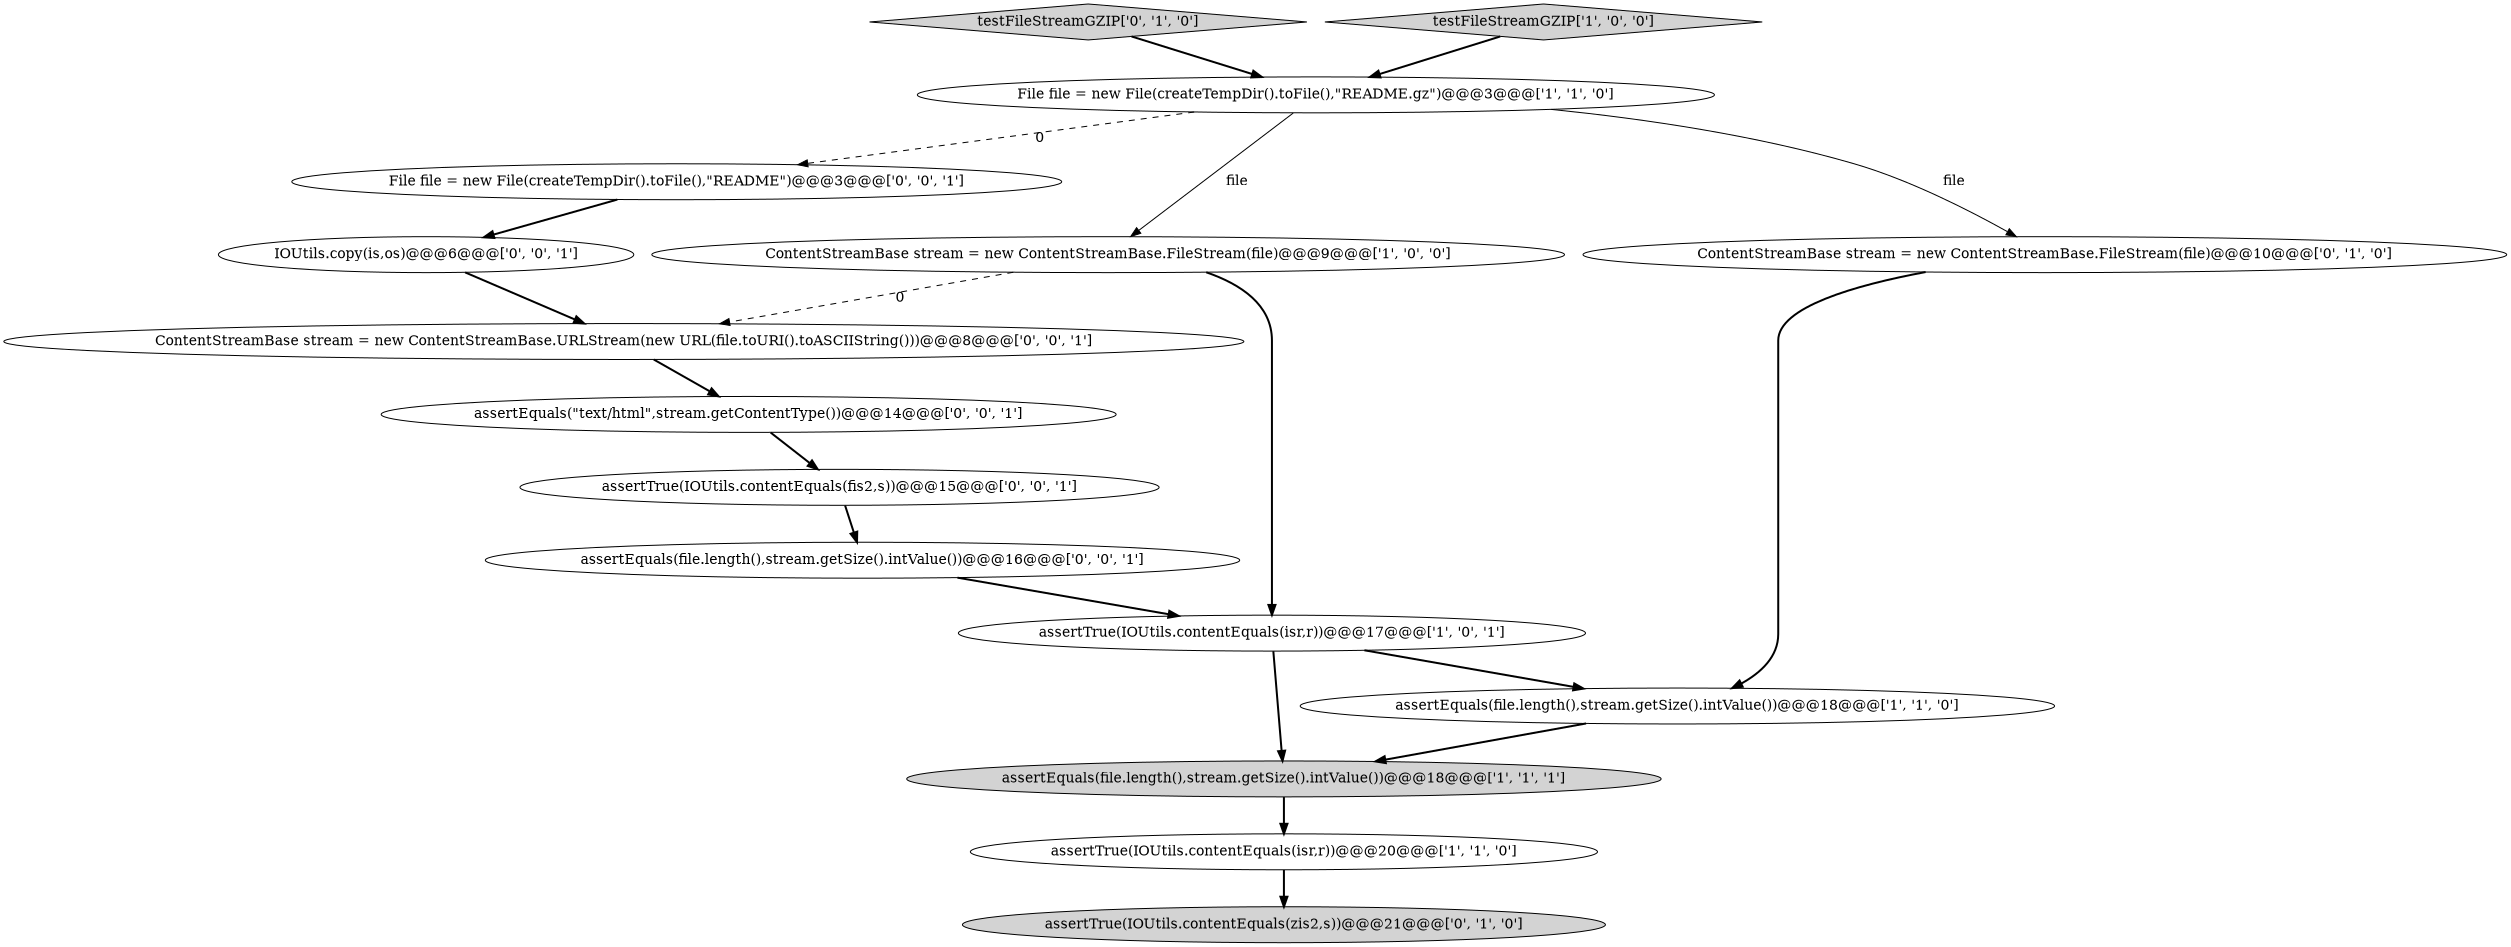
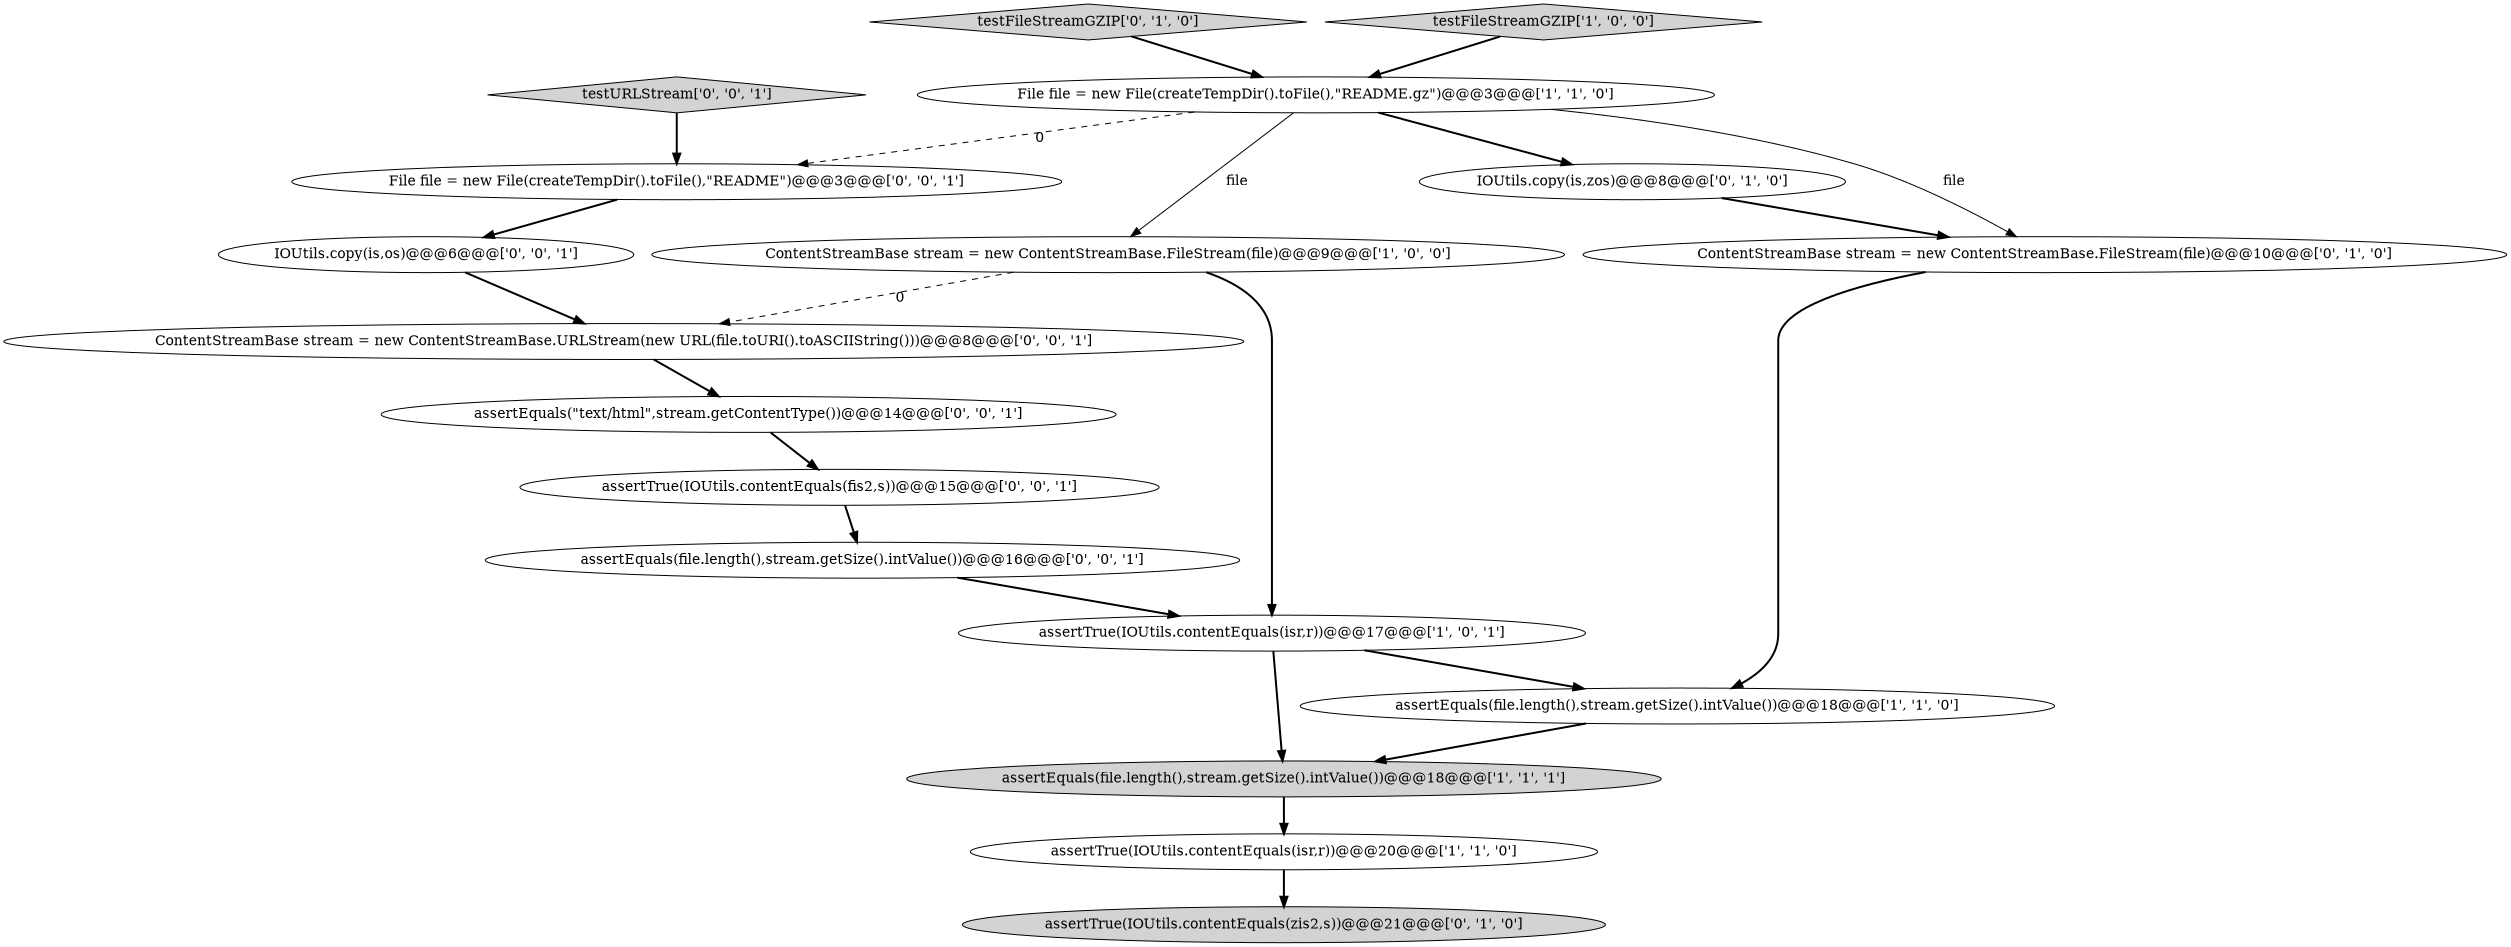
none -> (677, 95)
none -> (1632, 182)
